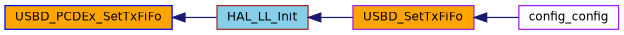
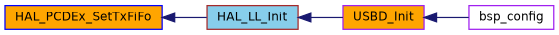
(89, 17) -> (84, 17)
(413, 17) -> (384, 17)
(569, 17) -> (511, 17)
